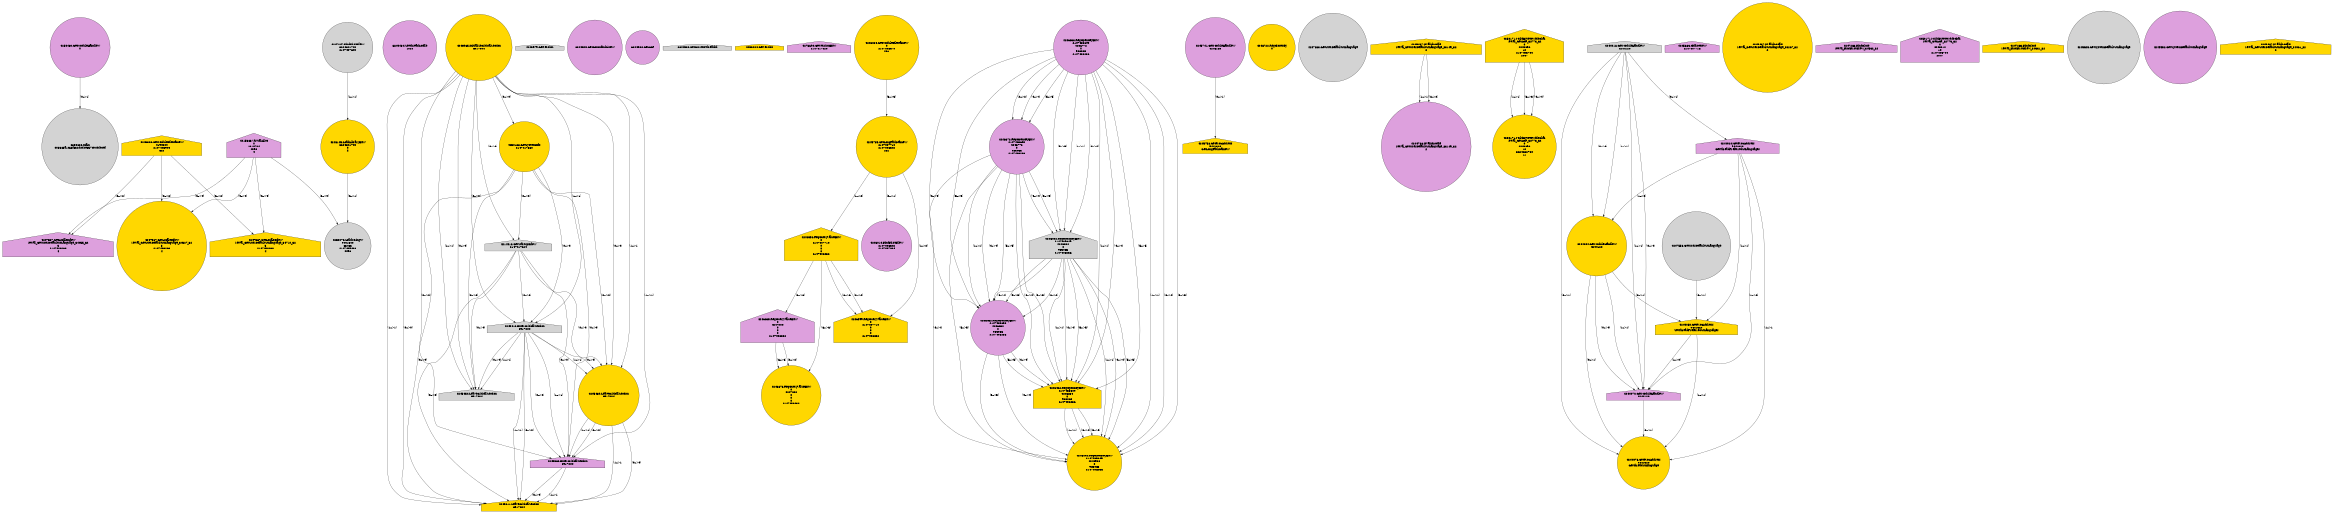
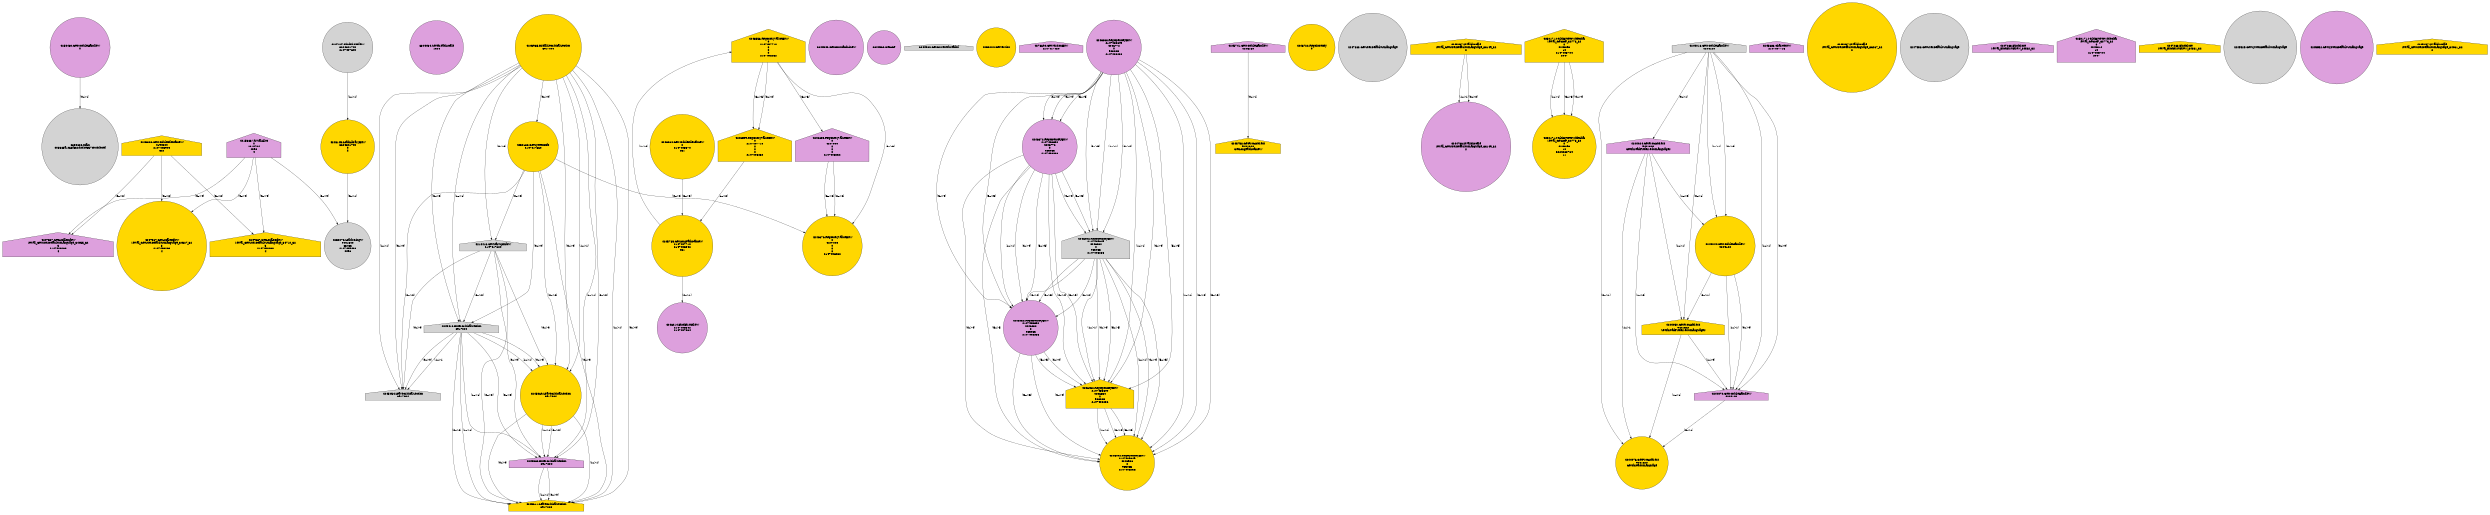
(540, 47) -> none
(760, 47) -> (996, 47)
(1215, 47) -> (1248, 47)
(918, 247) -> (723, 191)
(1696, 299) -> (1695, 185)
(588, 304) -> (679, 198)
(1587, 365) -> none
